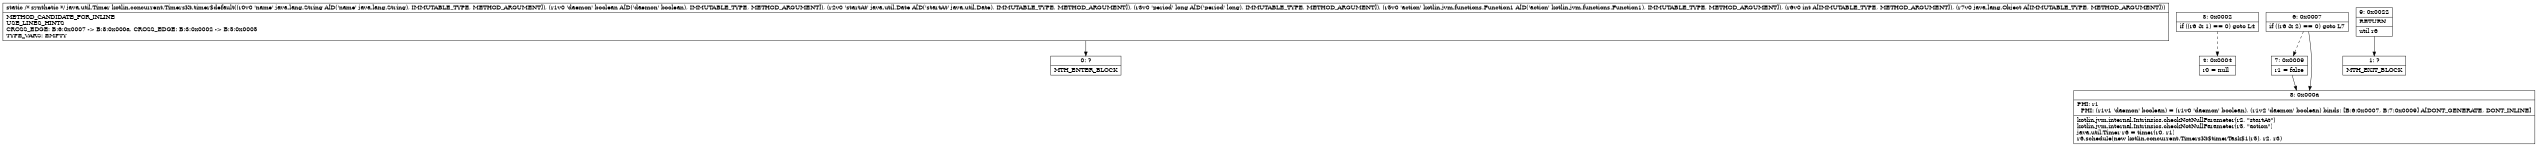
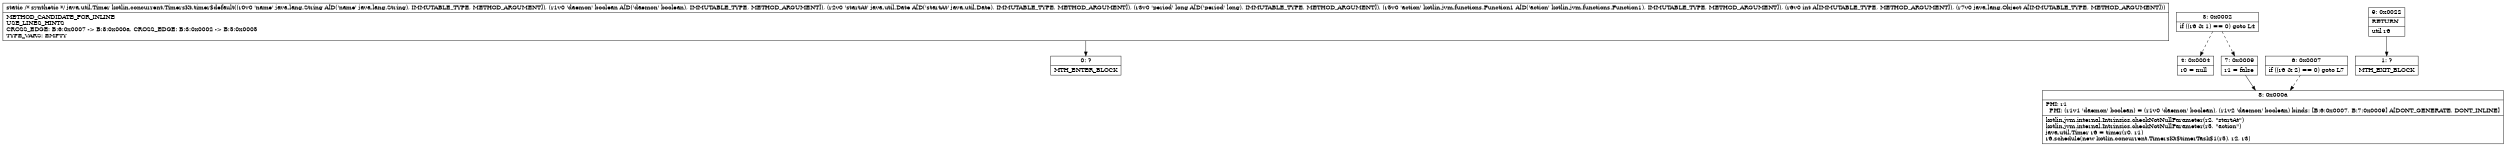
(2299, 42) -> (2227, 42)
(2312, 59) -> (2296, 81)
